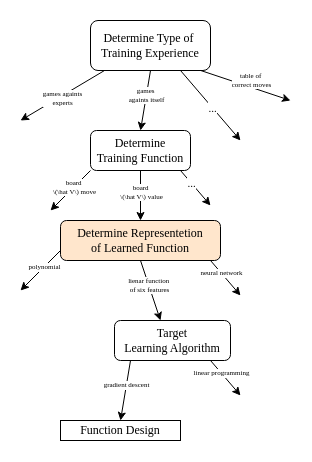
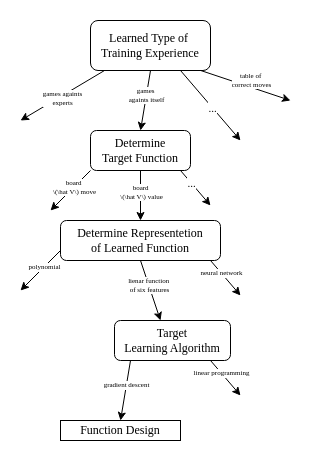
(151, 46) -> (151, 46)
(141, 151) -> (141, 151)
(141, 241) -> (141, 241)
